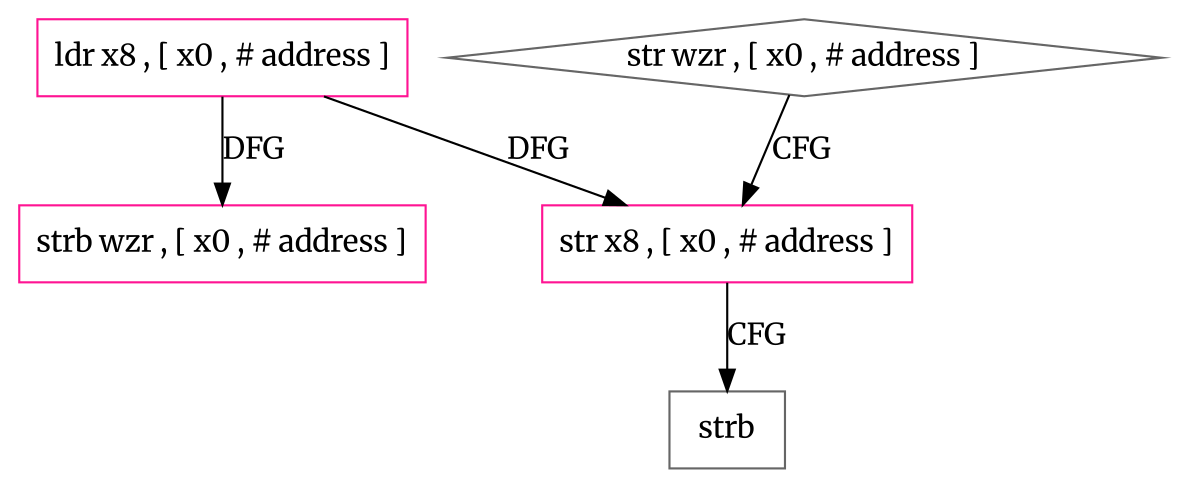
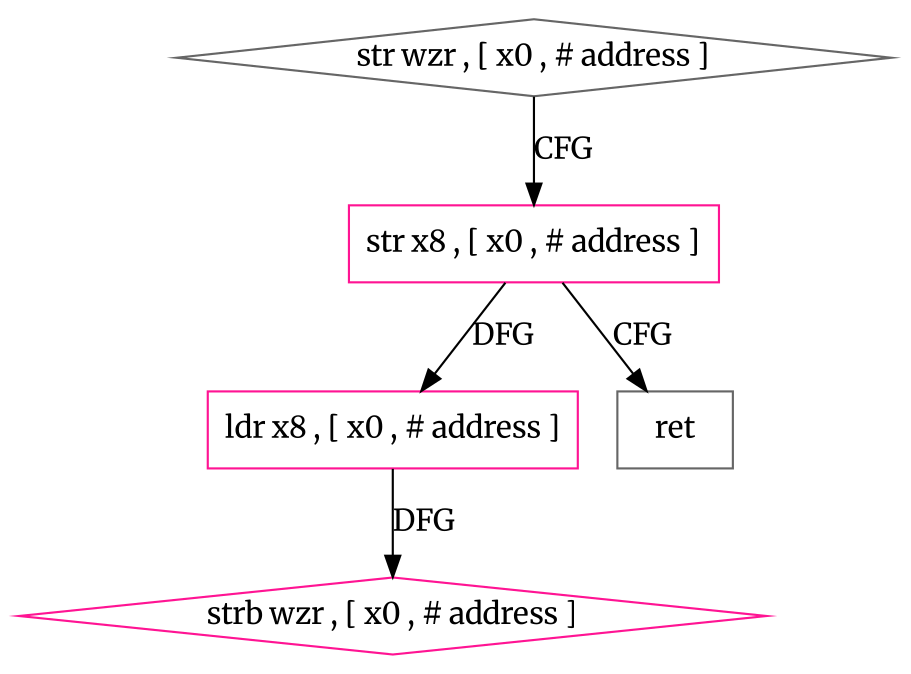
(465, 147) -> (470, 328)
(222, 244) -> (393, 616)
(727, 430) -> (675, 430)
